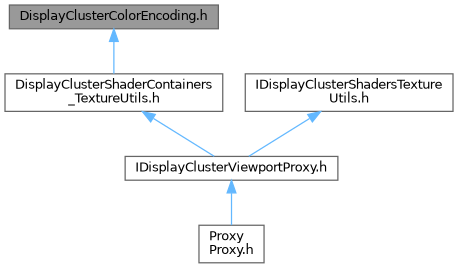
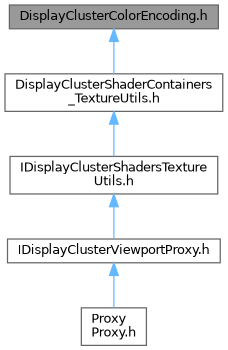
(184, 137) -> (114, 140)
